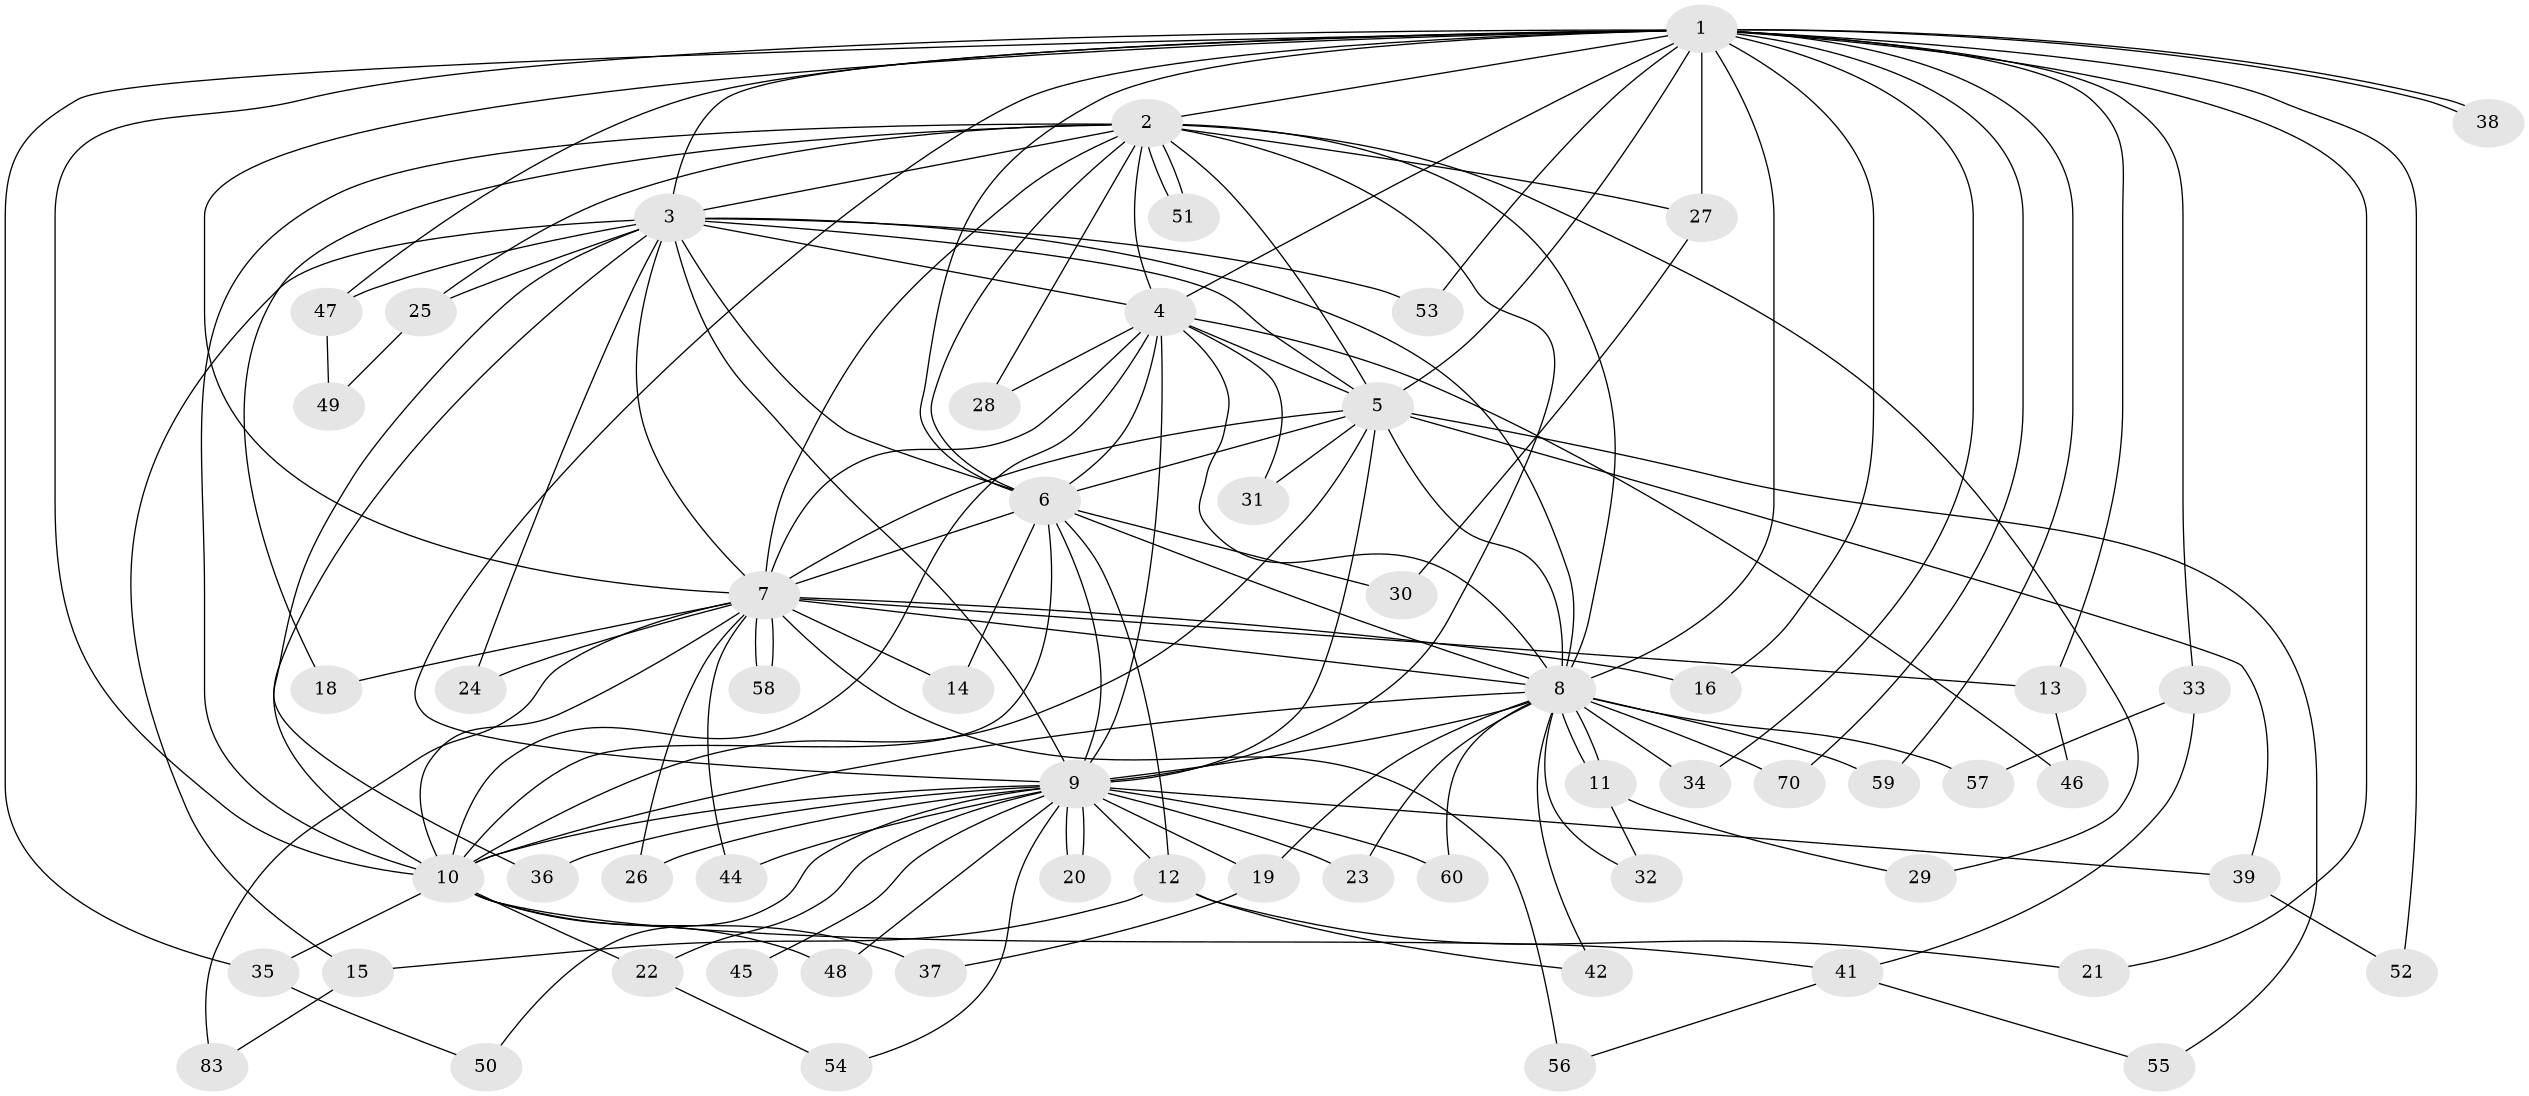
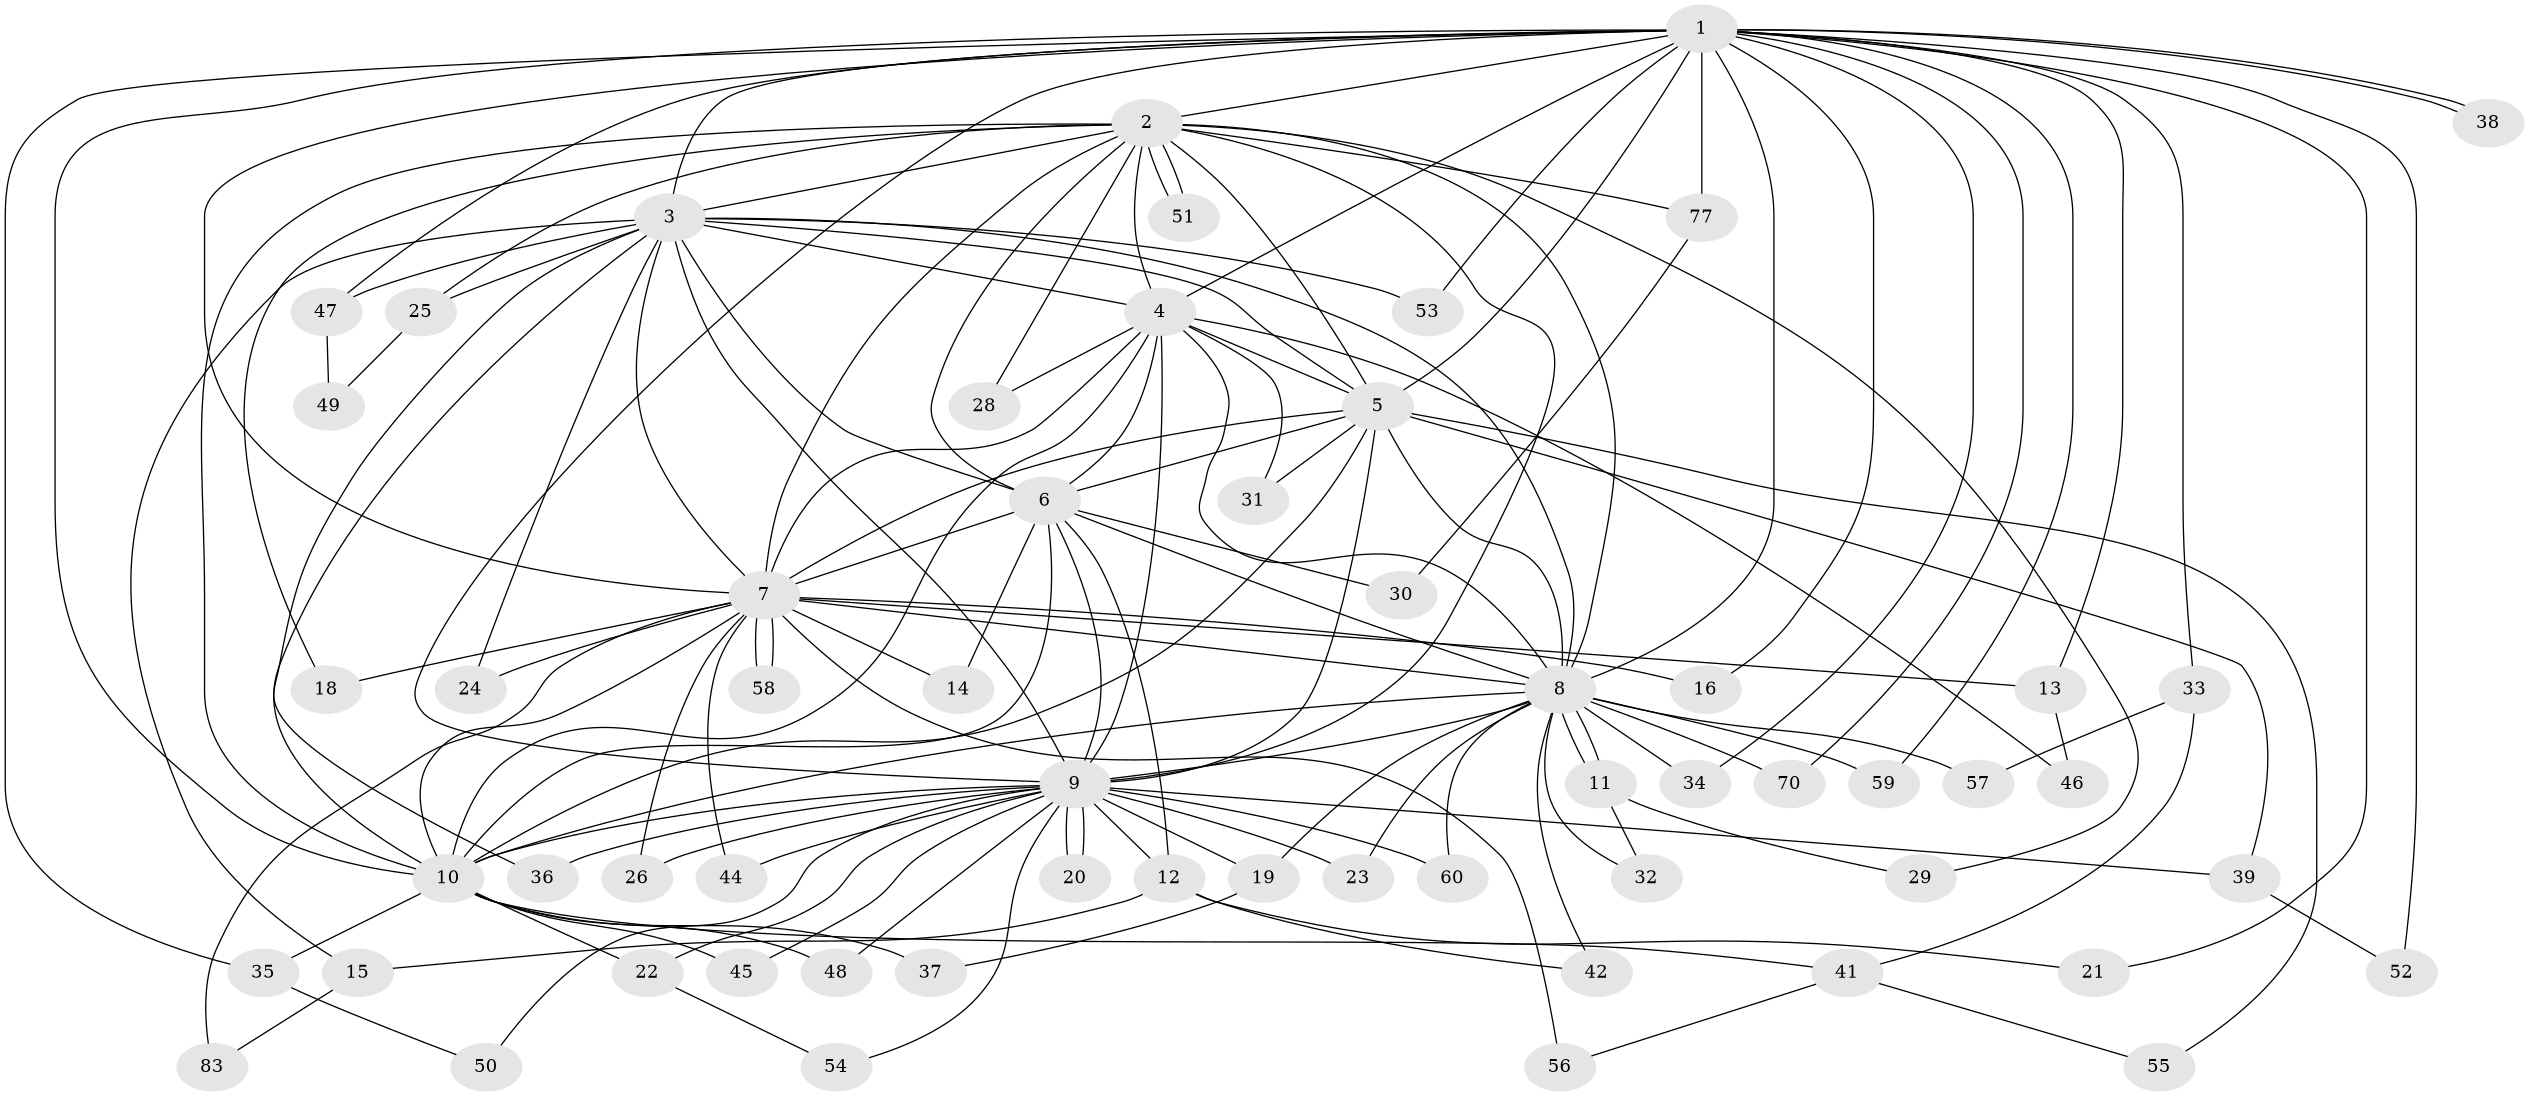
(1131, 88) -> none
(1702, 218) -> (1702, 218)
none -> (595, 926)
